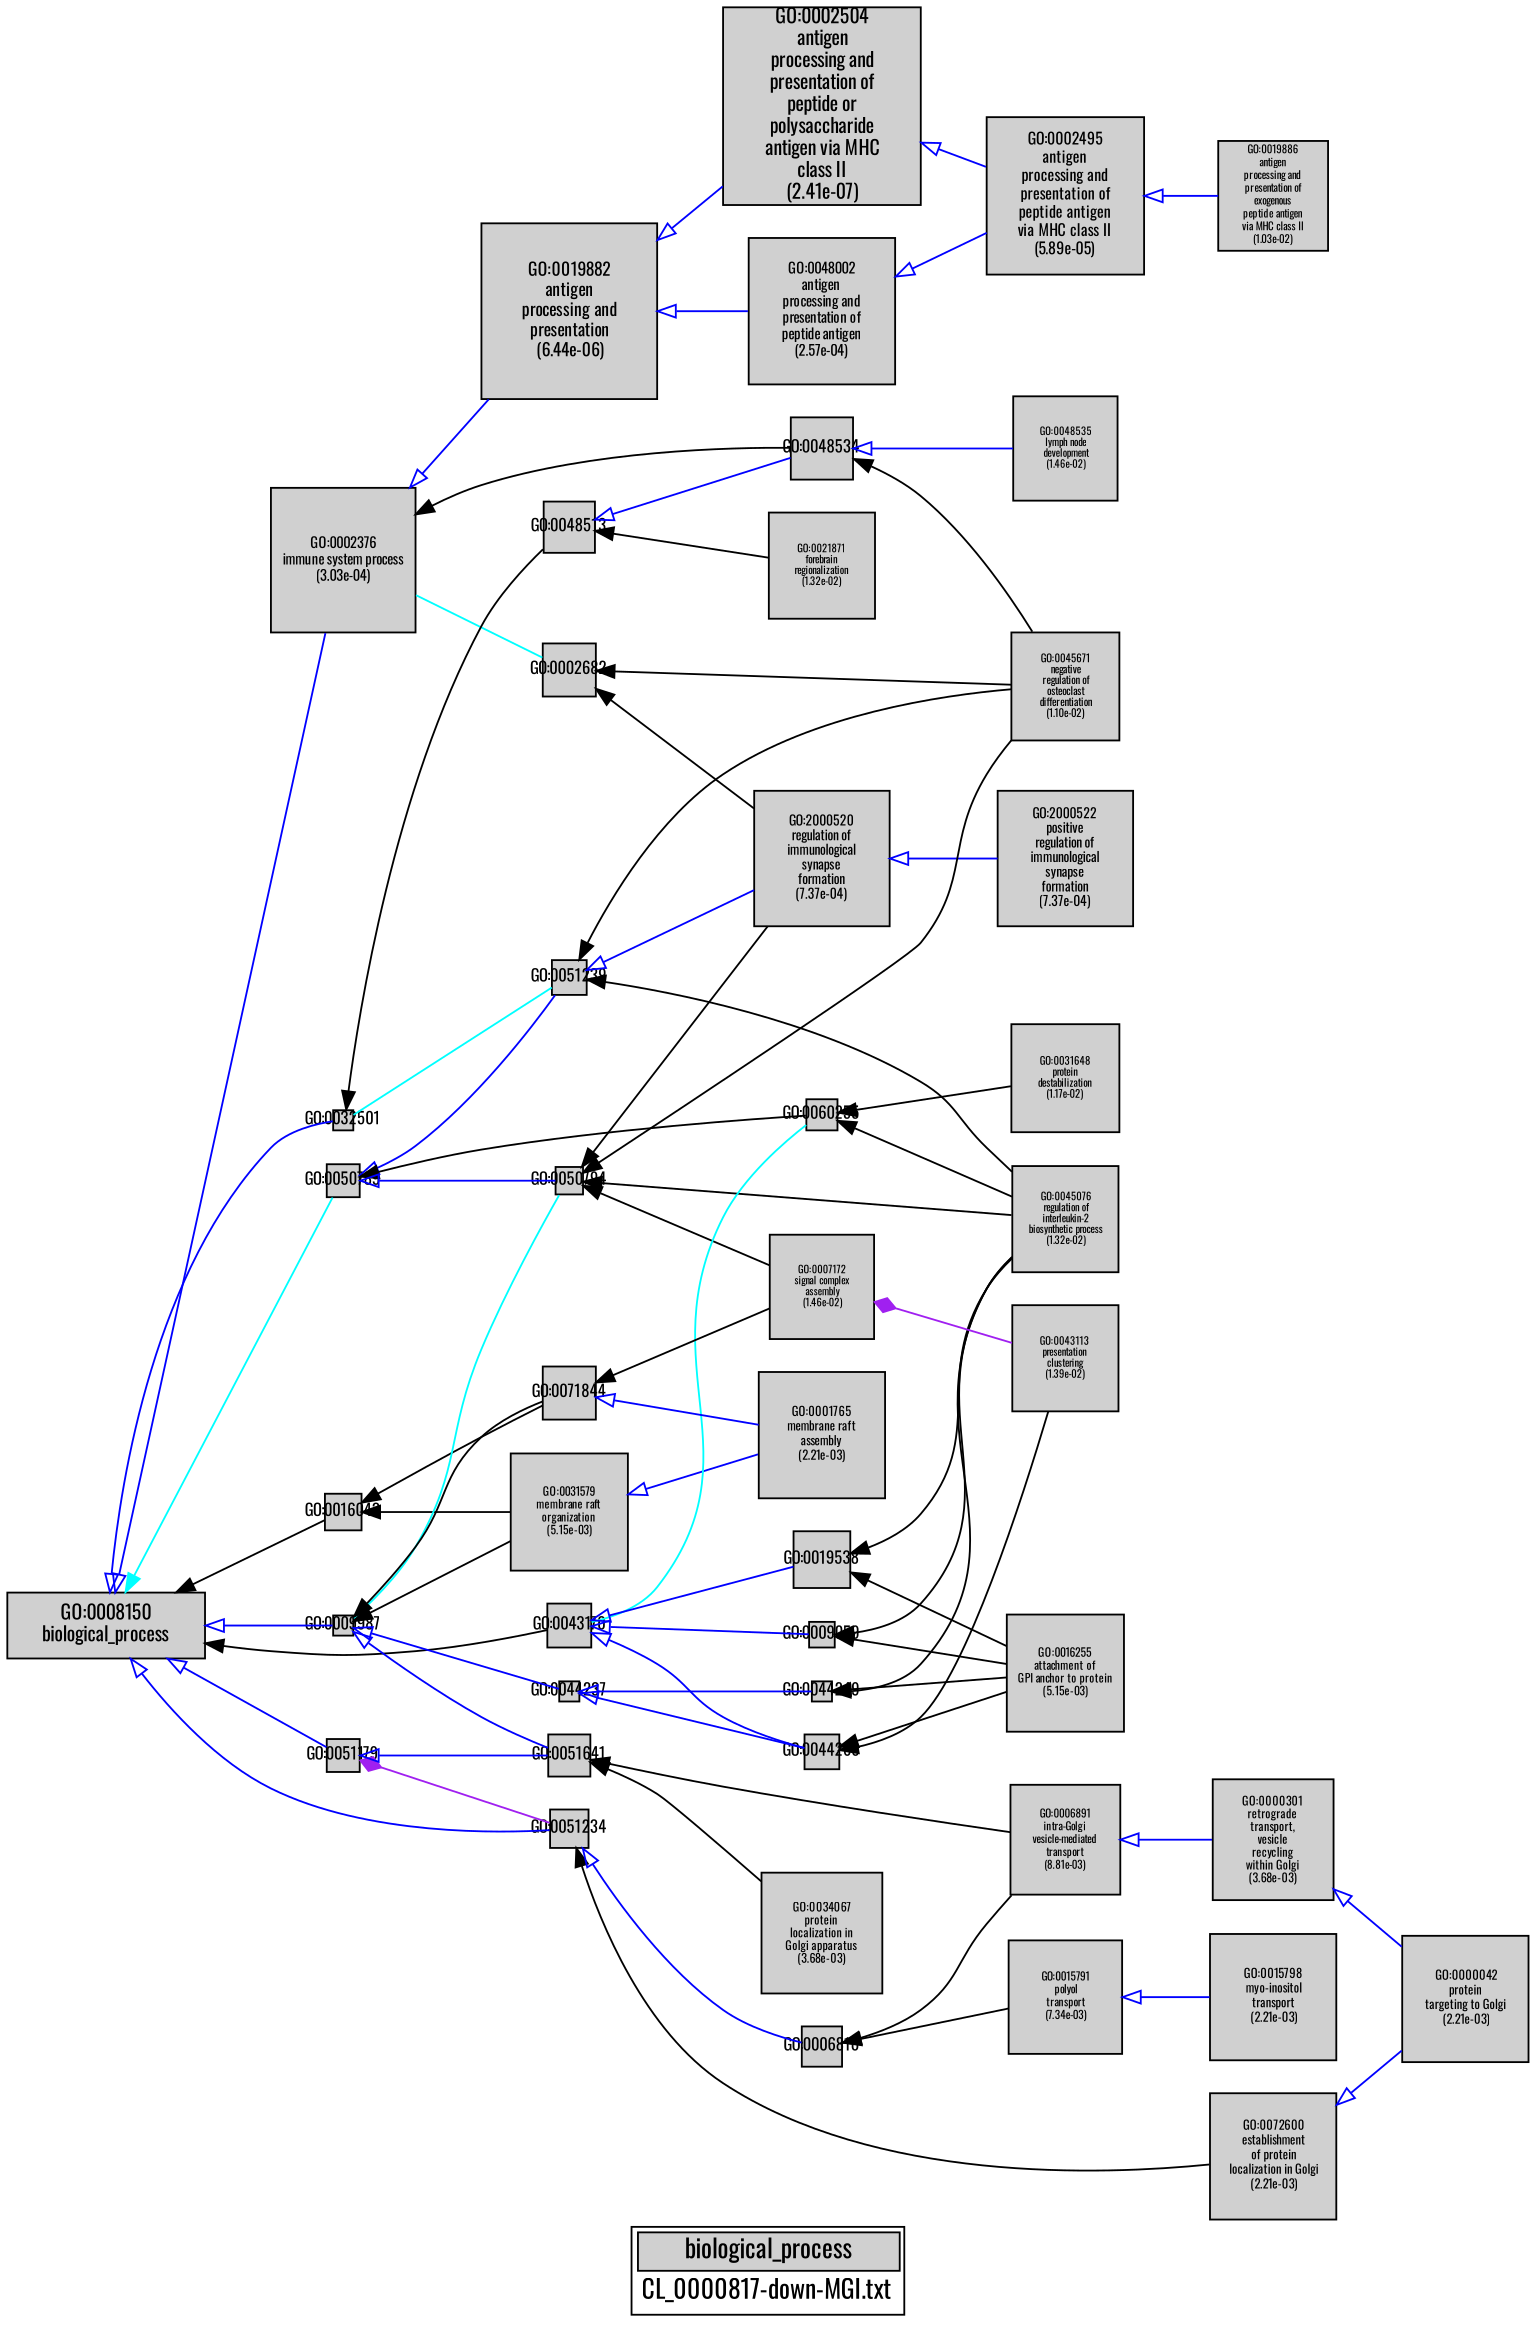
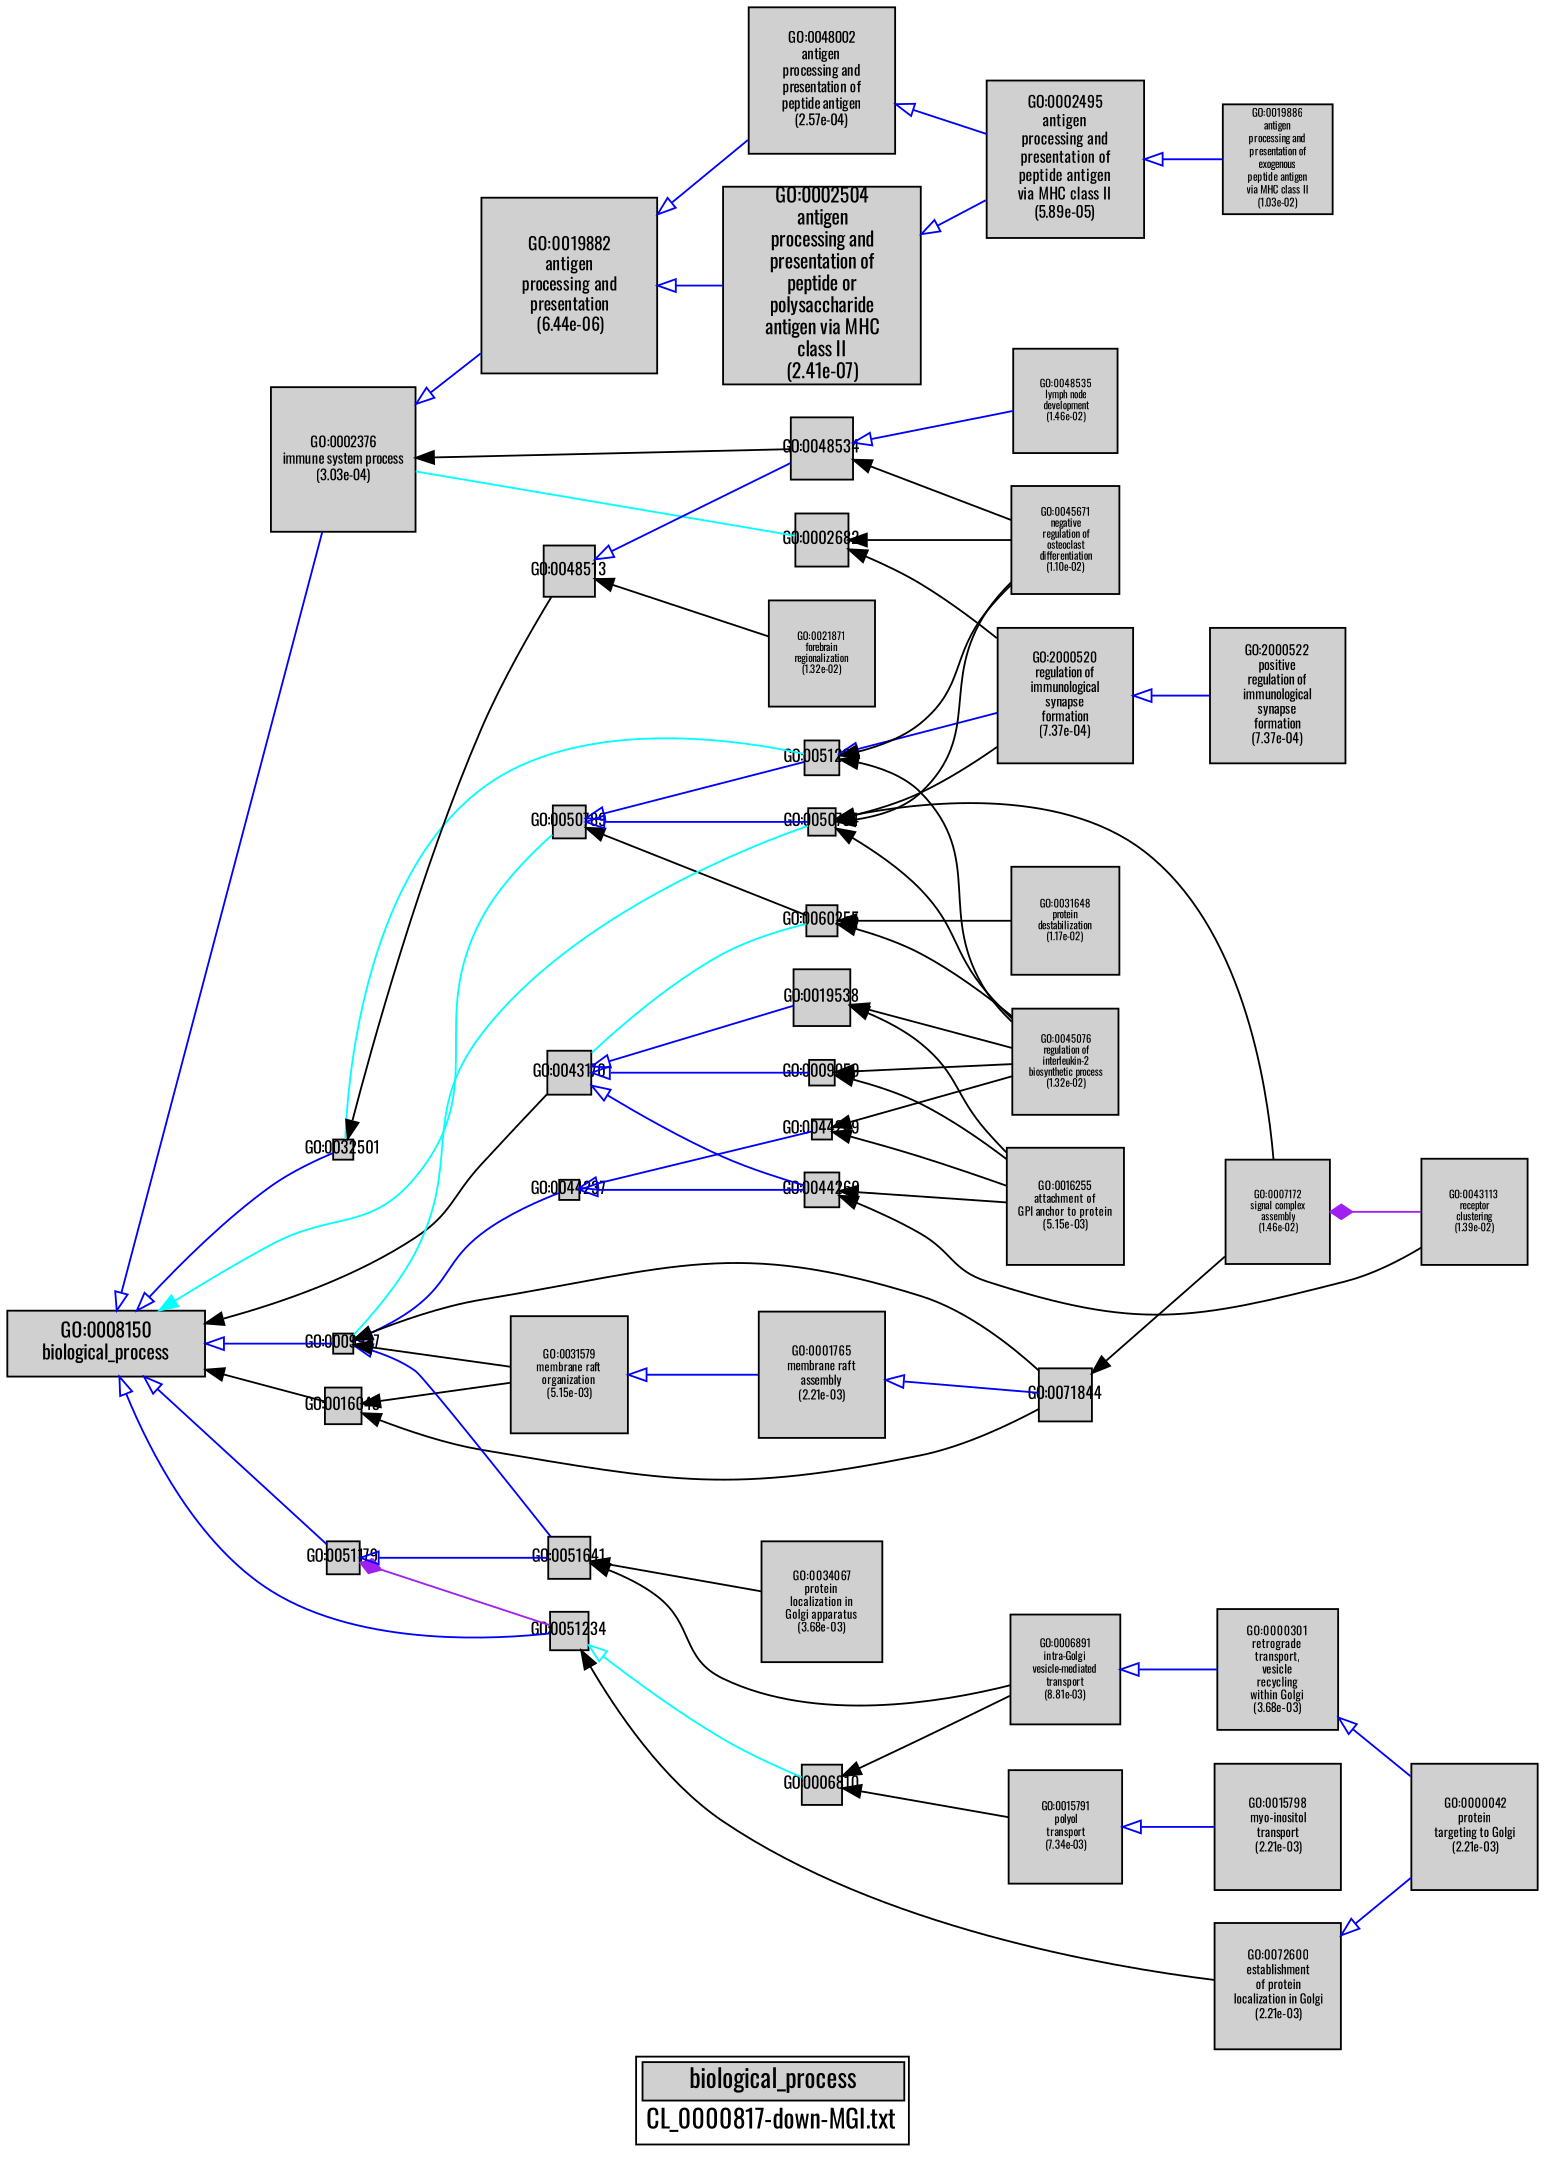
(1065, 1353) -> (1475, 1206)
(686, 1413) -> (971, 1387)
(681, 1974) -> (698, 1724)
